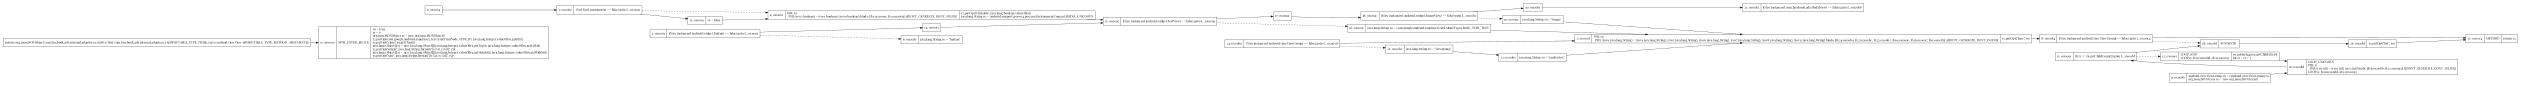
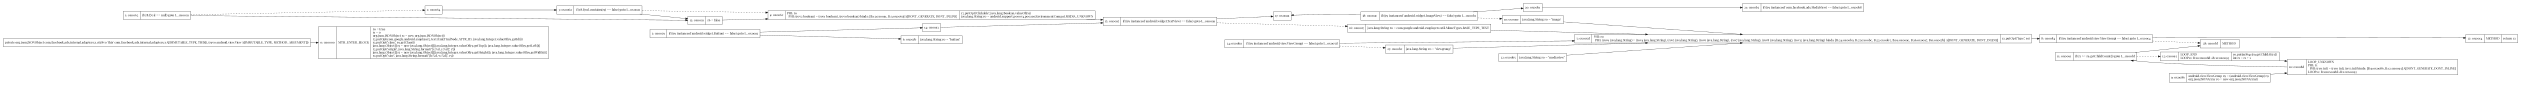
none -> (157, 15)
(1325, 17) -> (1327, 15)
(829, 37) -> (829, 37)
(2229, 44) -> (2229, 44)
(2372, 44) -> none
(1475, 53) -> (1549, 46)
(2255, 55) -> (2255, 55)
